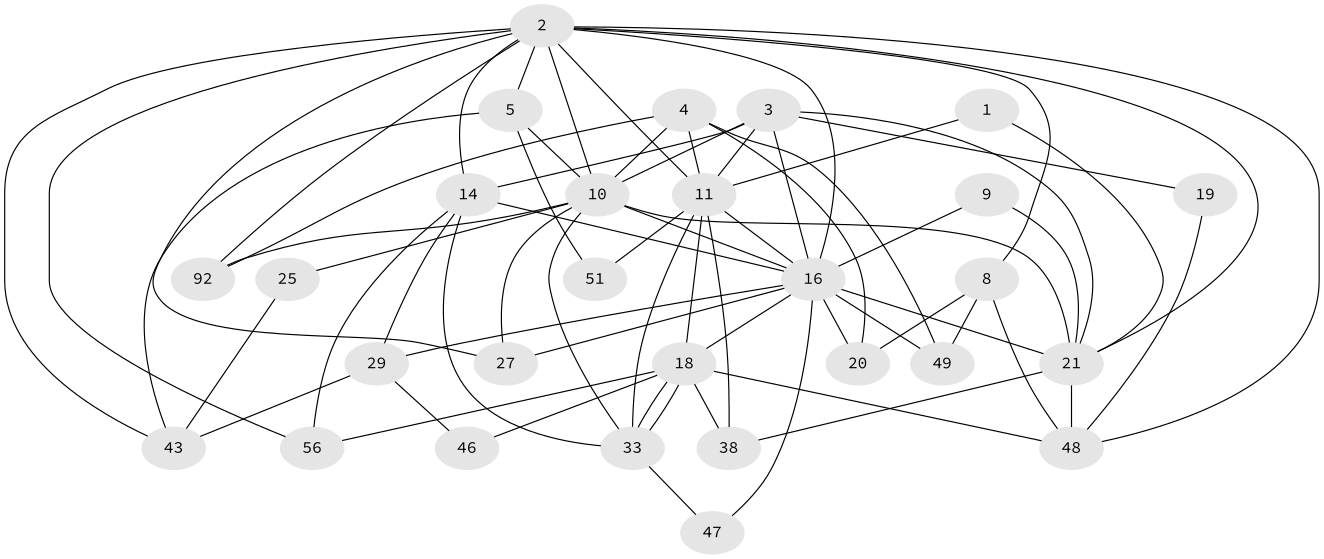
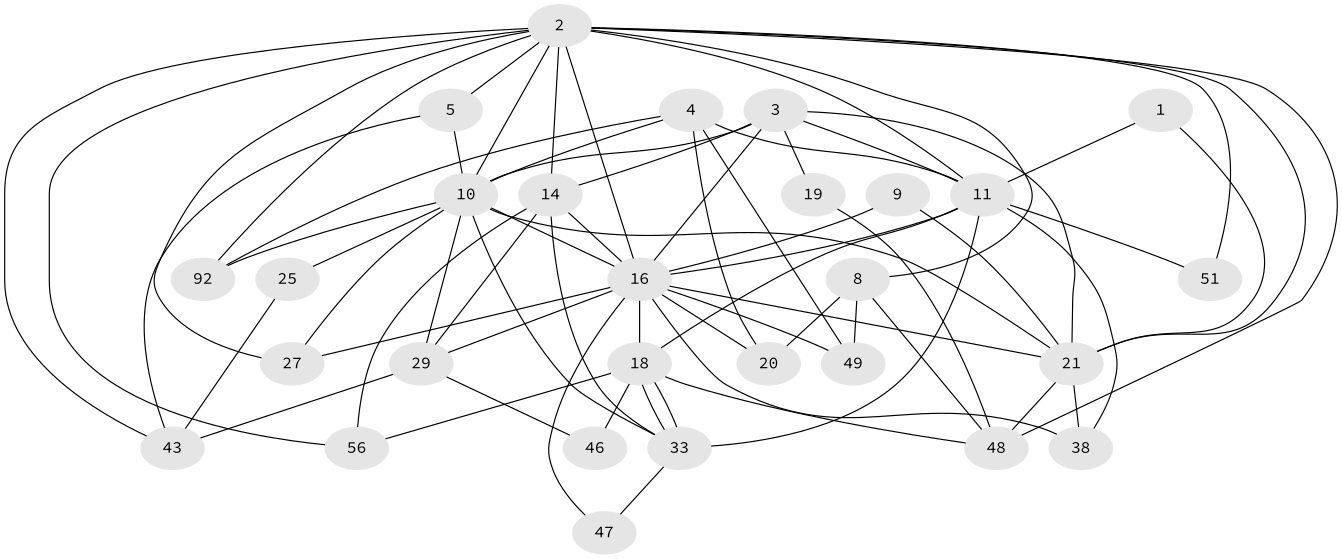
(546, 197) -> (1183, 80)
none -> (444, 279)
(707, 406) -> (867, 417)
